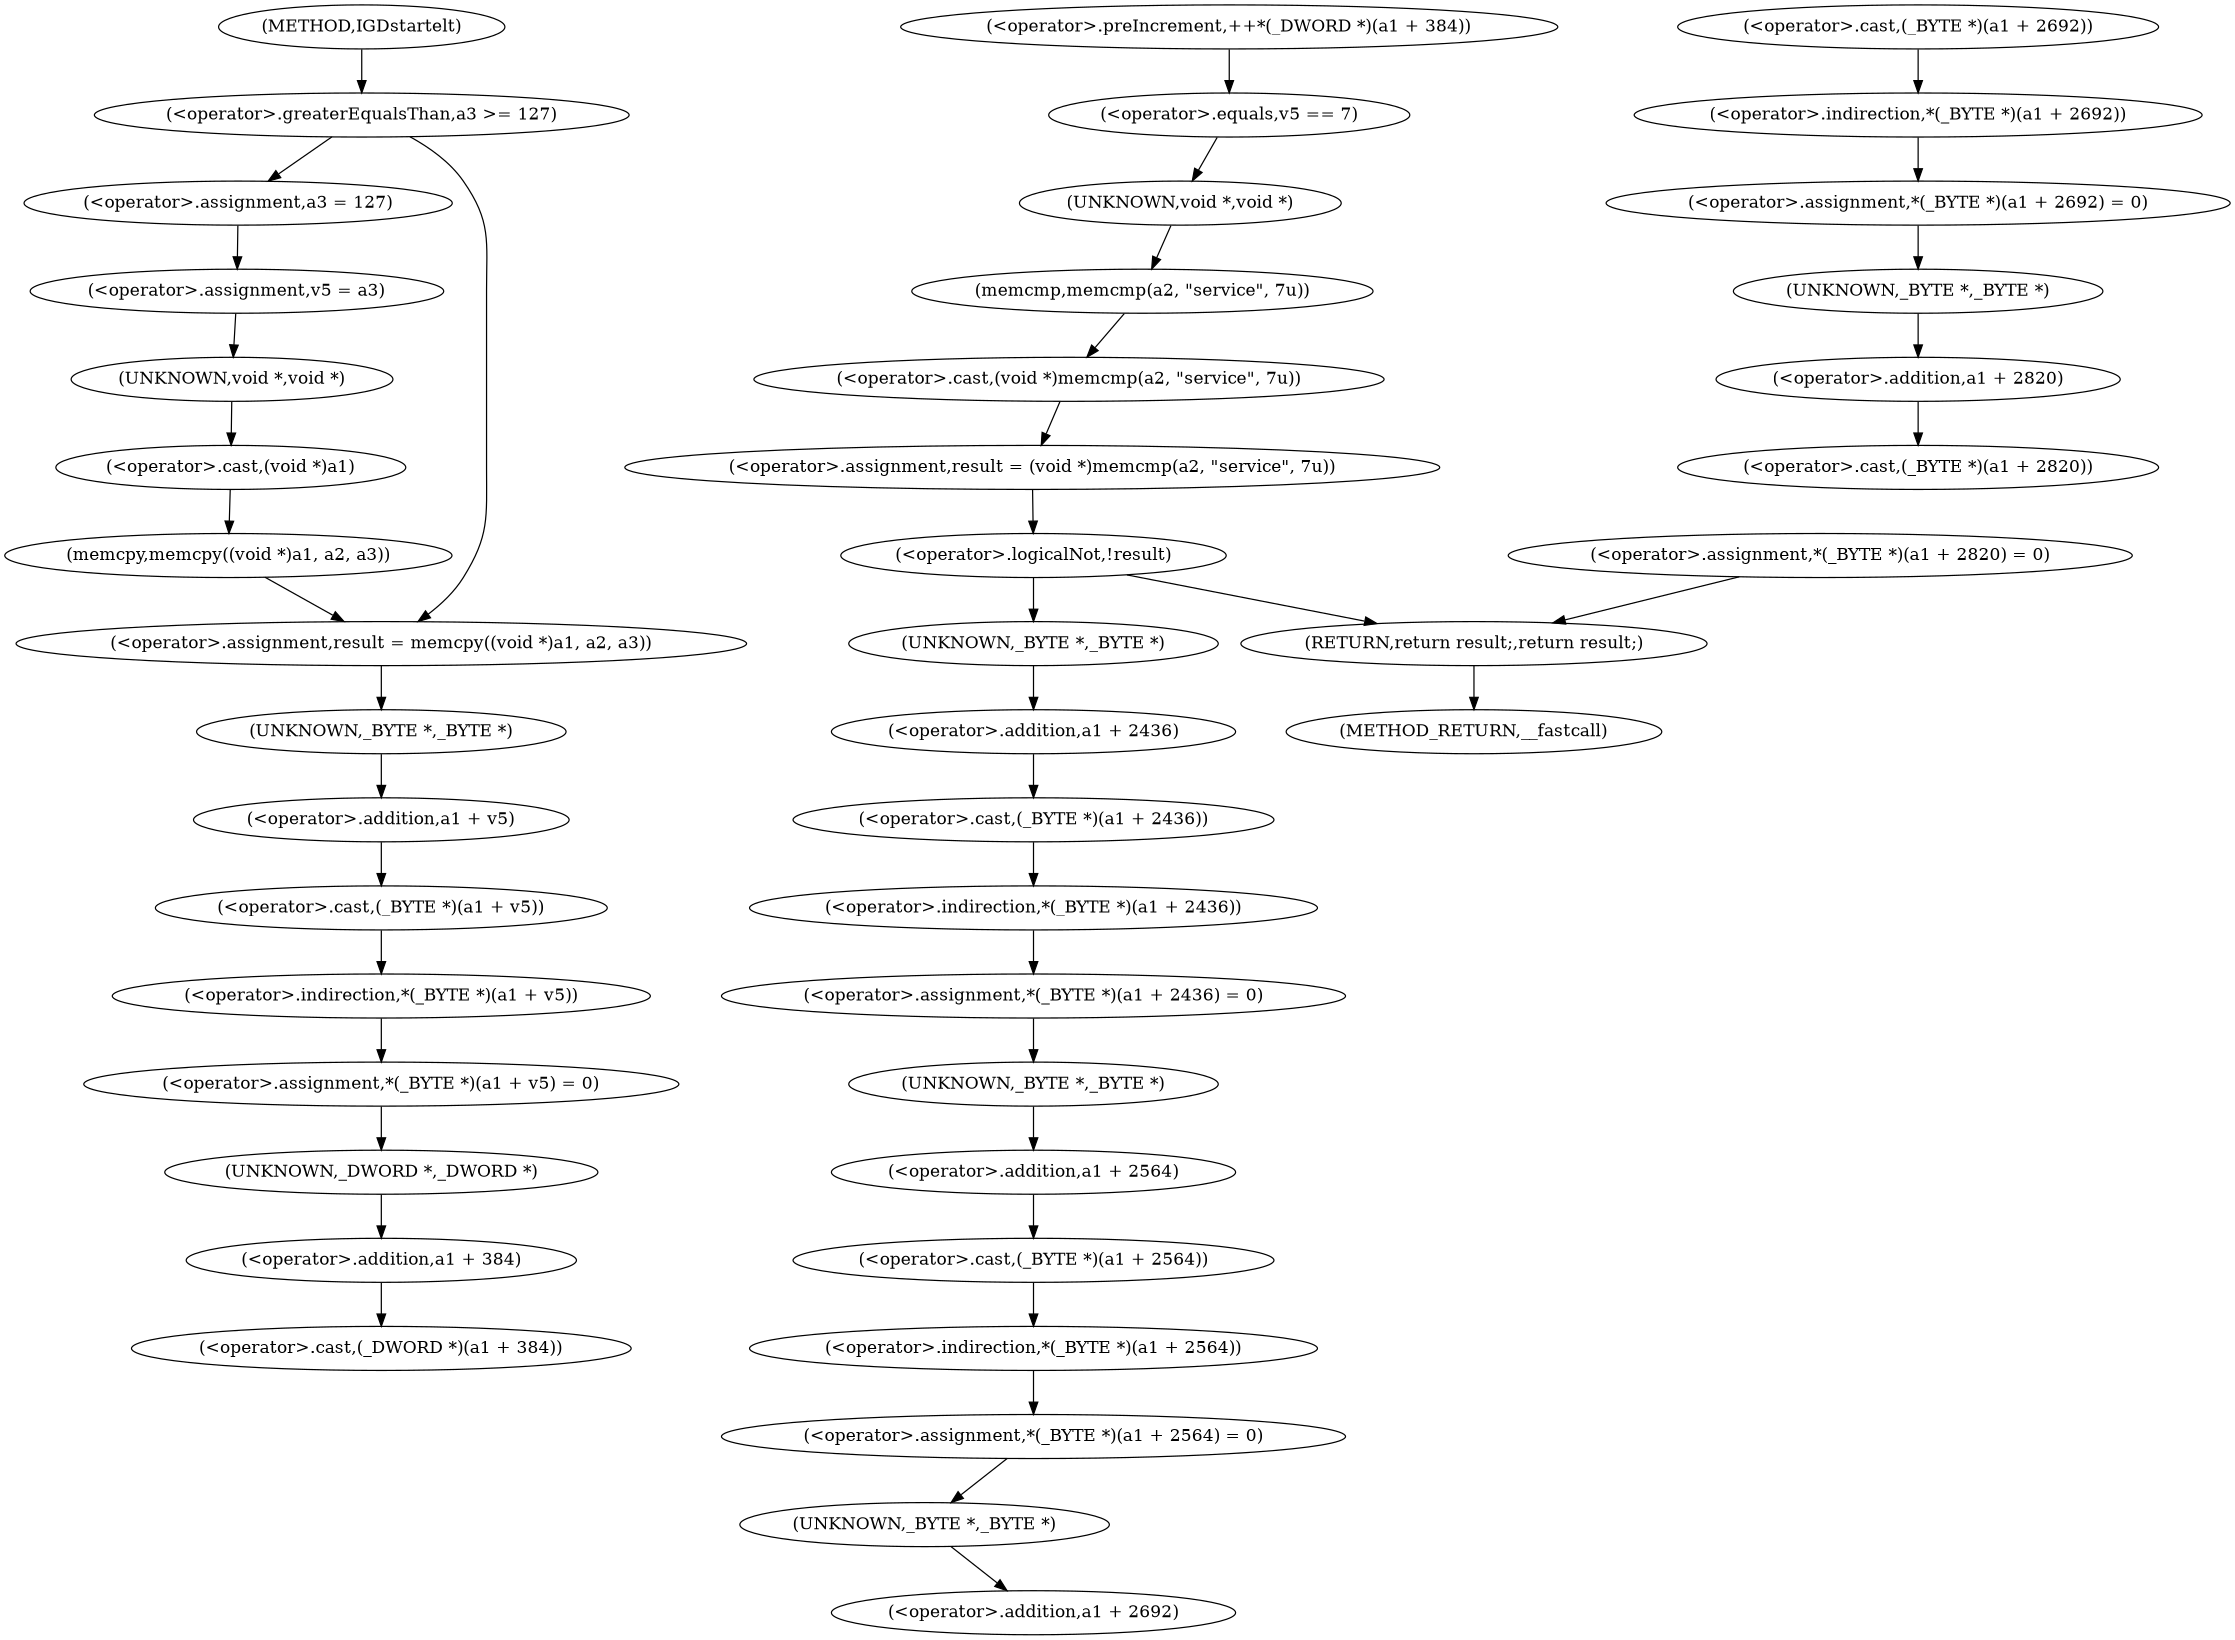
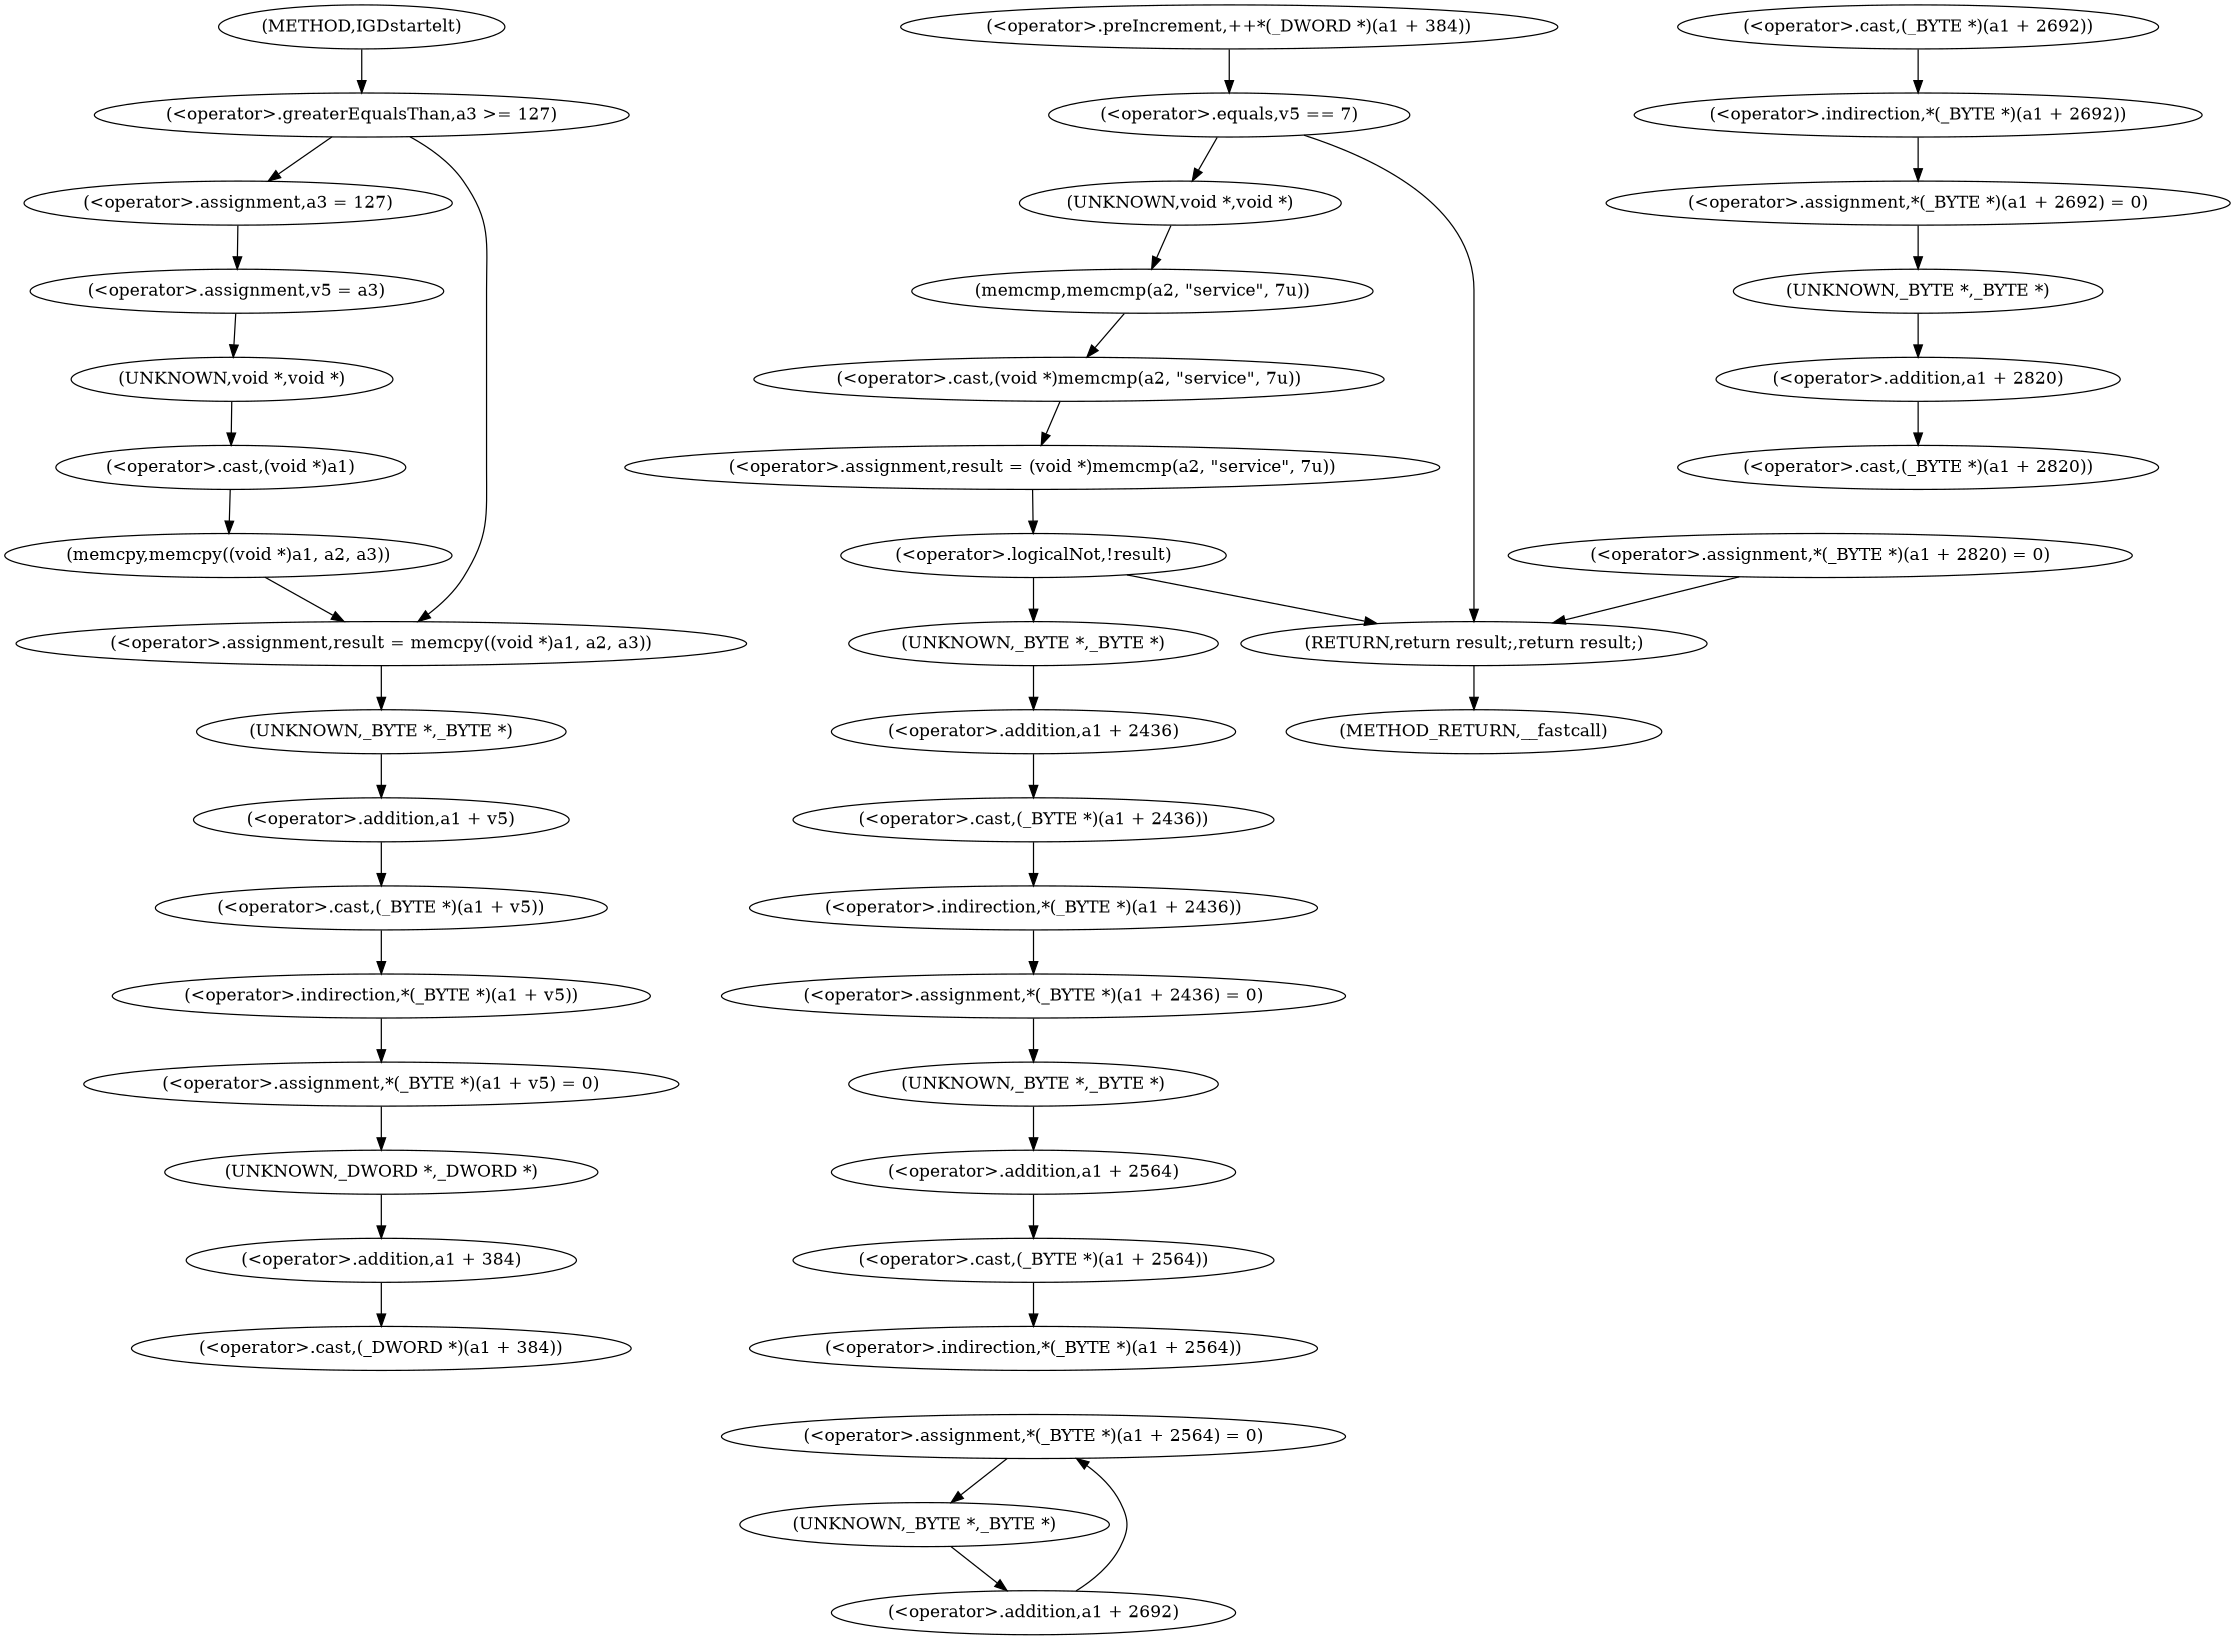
none -> (1474, 327)
(1033, 1386) -> (1126, 1531)
